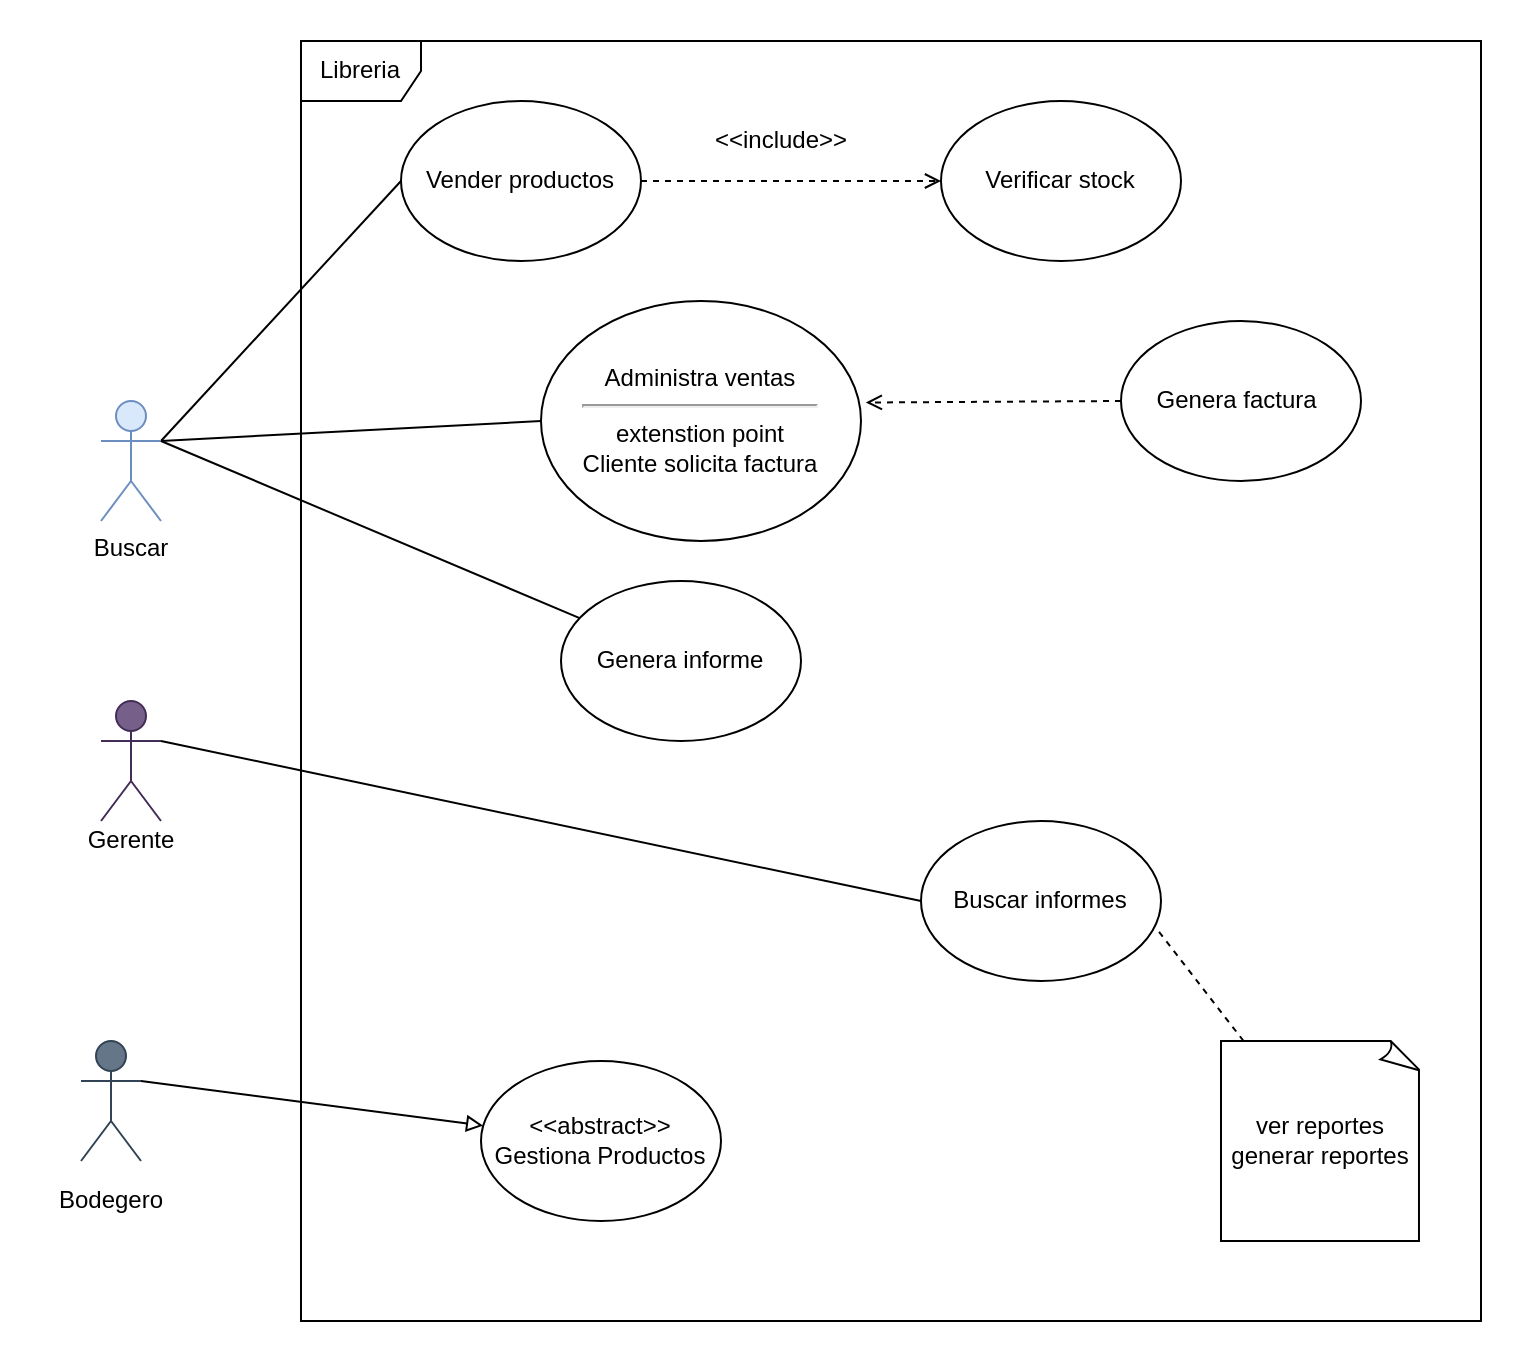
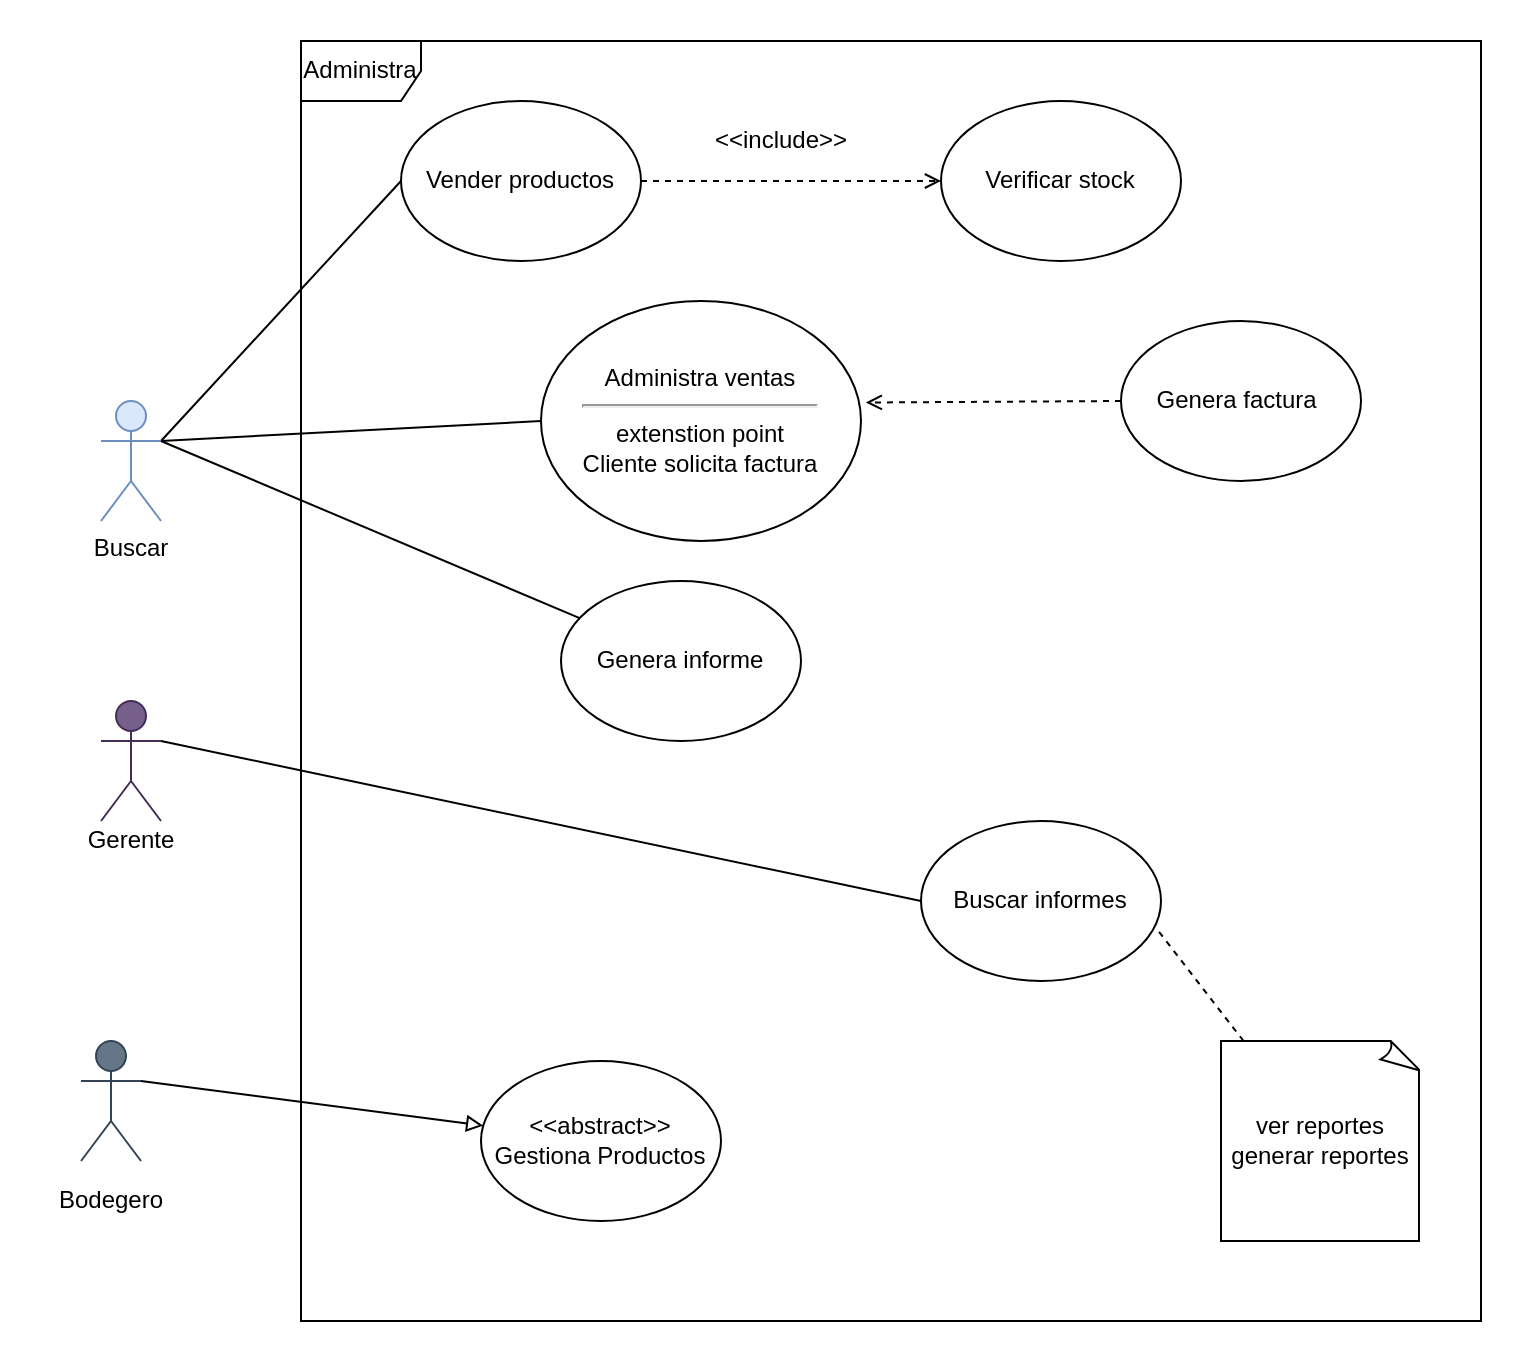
(361, 71) -> (361, 71)
